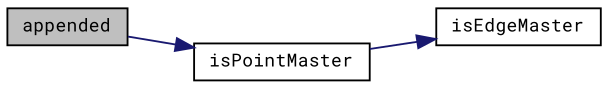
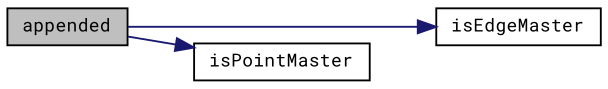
(394, 45) -> (273, 27)
